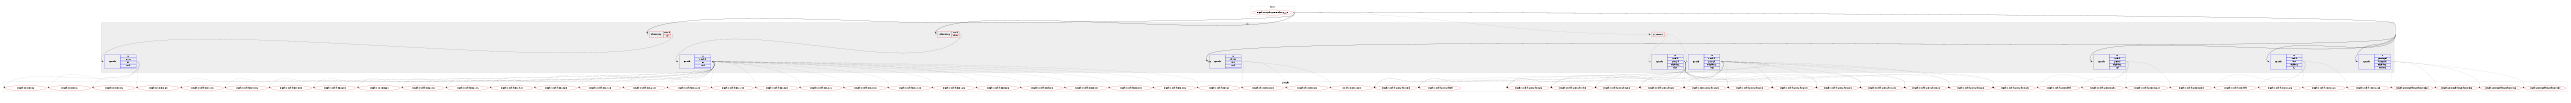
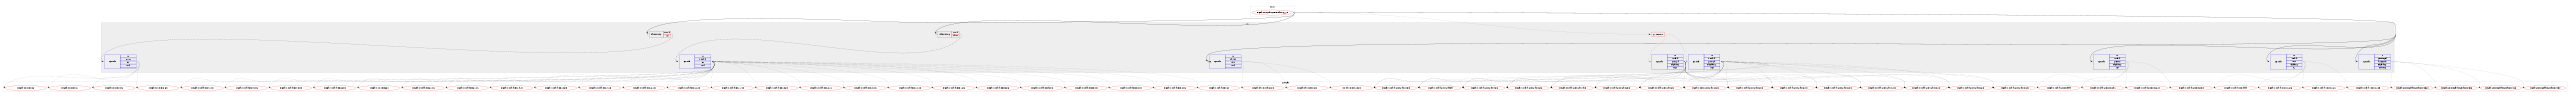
(1263, 88) -> (1263, 88)
none -> (1484, 88)
